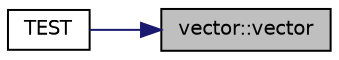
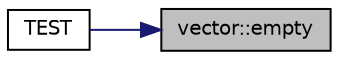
(246, 30) -> (246, 30)
